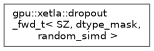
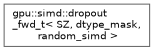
(77, 25) -> (77, 25)
